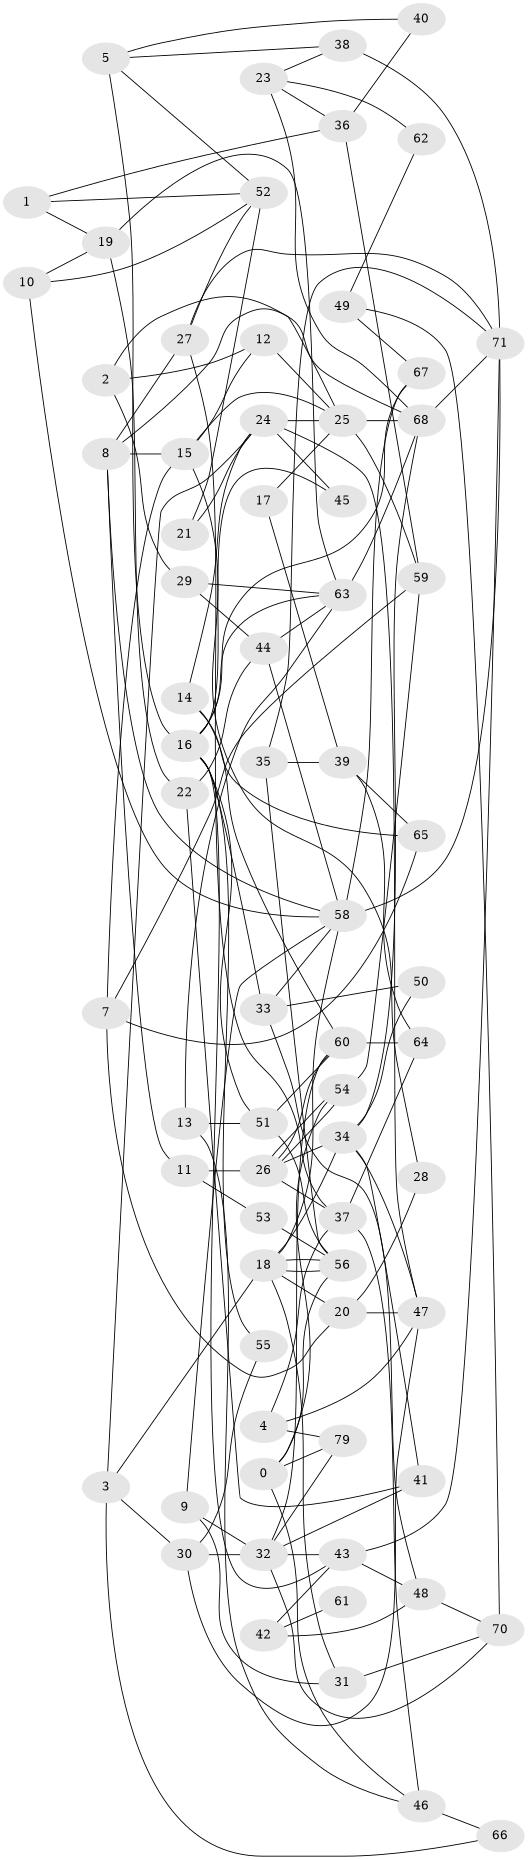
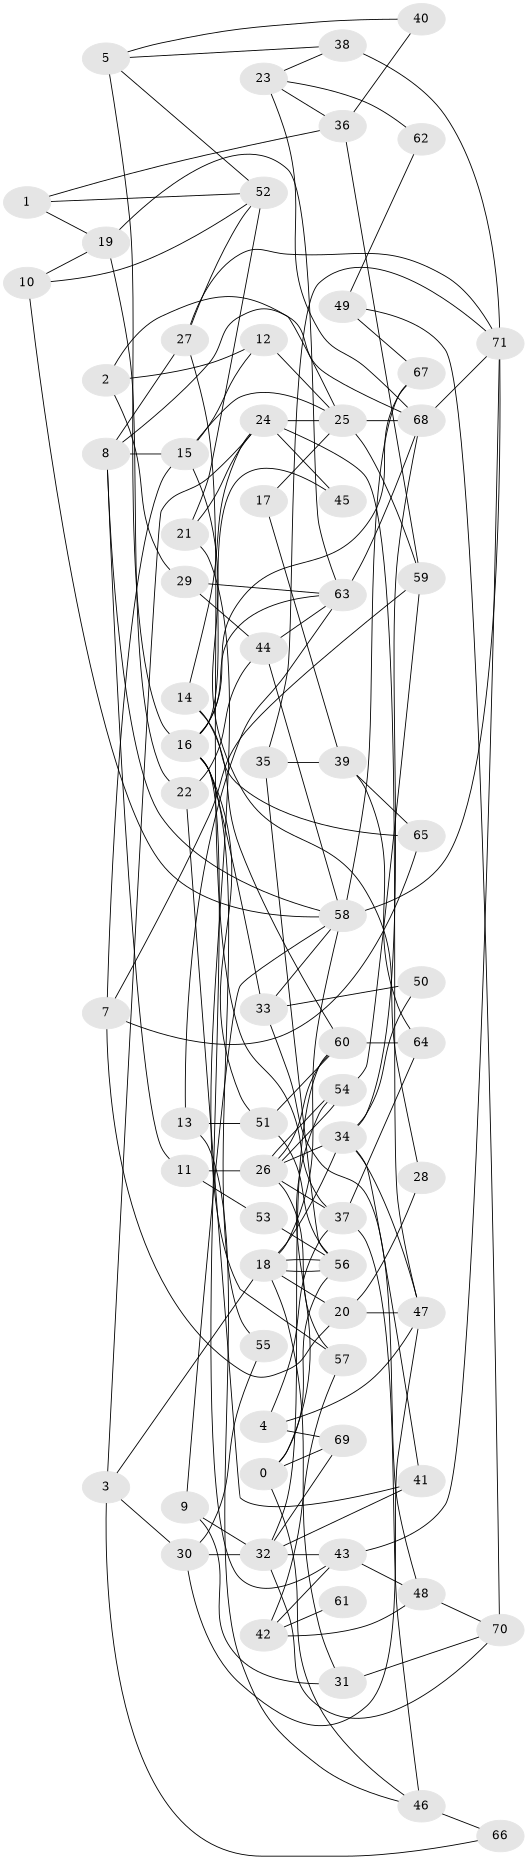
none -> (343, 1360)
(343, 1441) -> (343, 1441)
